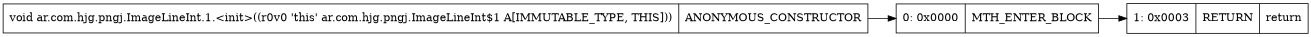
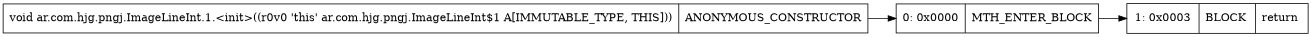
(1228, 18) -> (1226, 18)
